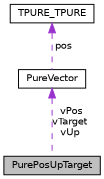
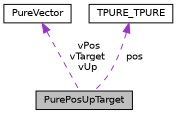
(52, 51) -> (114, 64)
